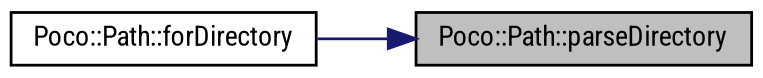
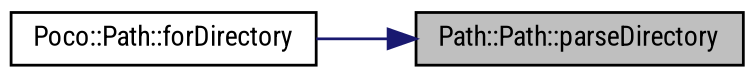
(584, 39) -> (580, 39)
